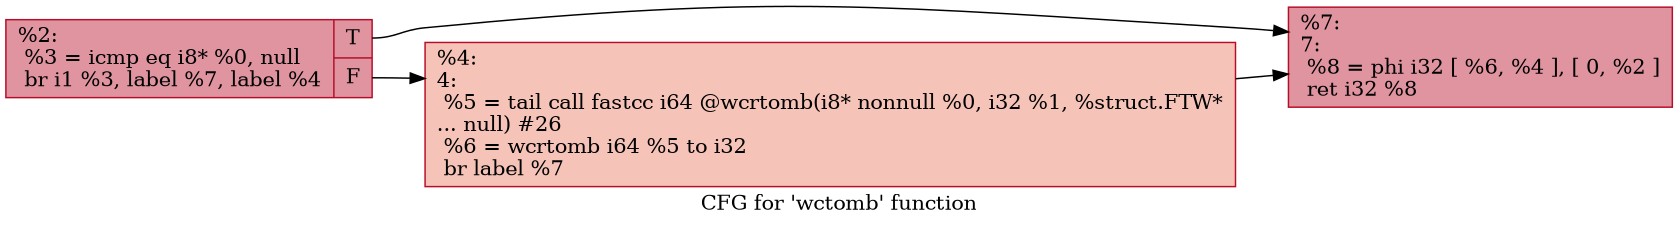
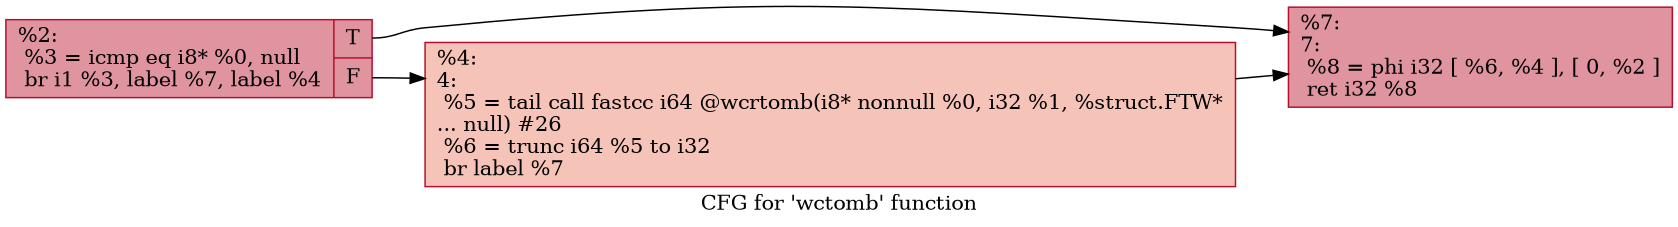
(592, 147) -> (574, 147)
